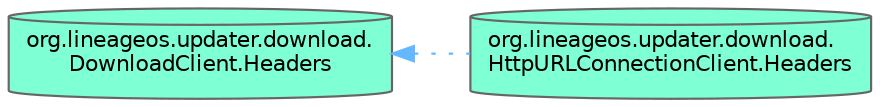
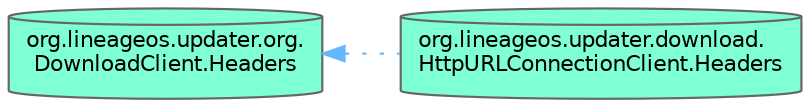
(200, 54) -> (166, 54)
